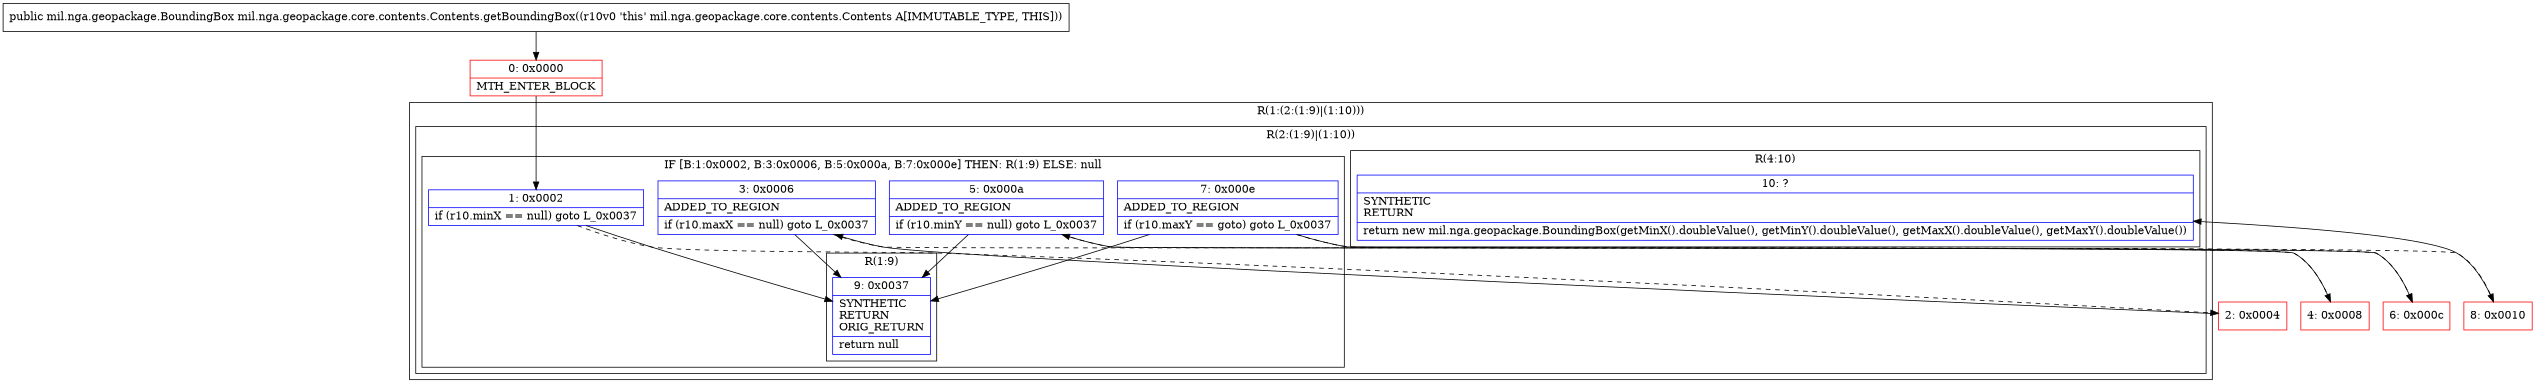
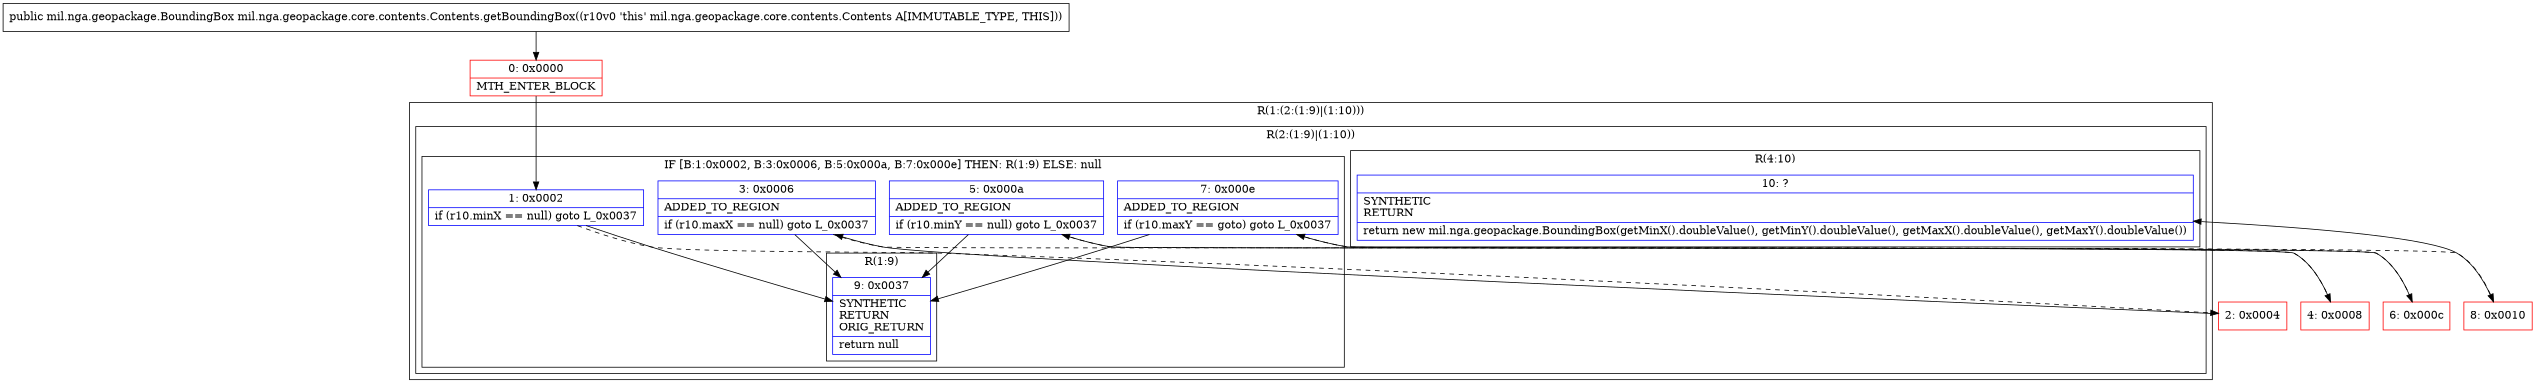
(1863, 248) -> (1871, 248)
